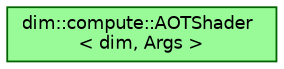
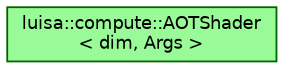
(142, 34) -> (142, 34)
